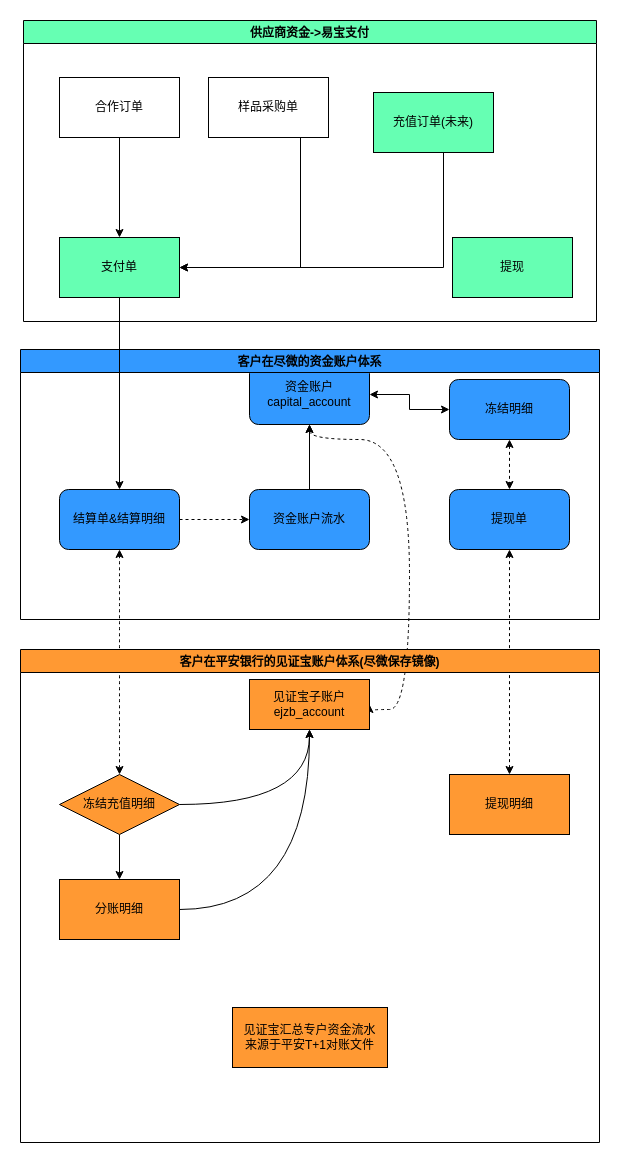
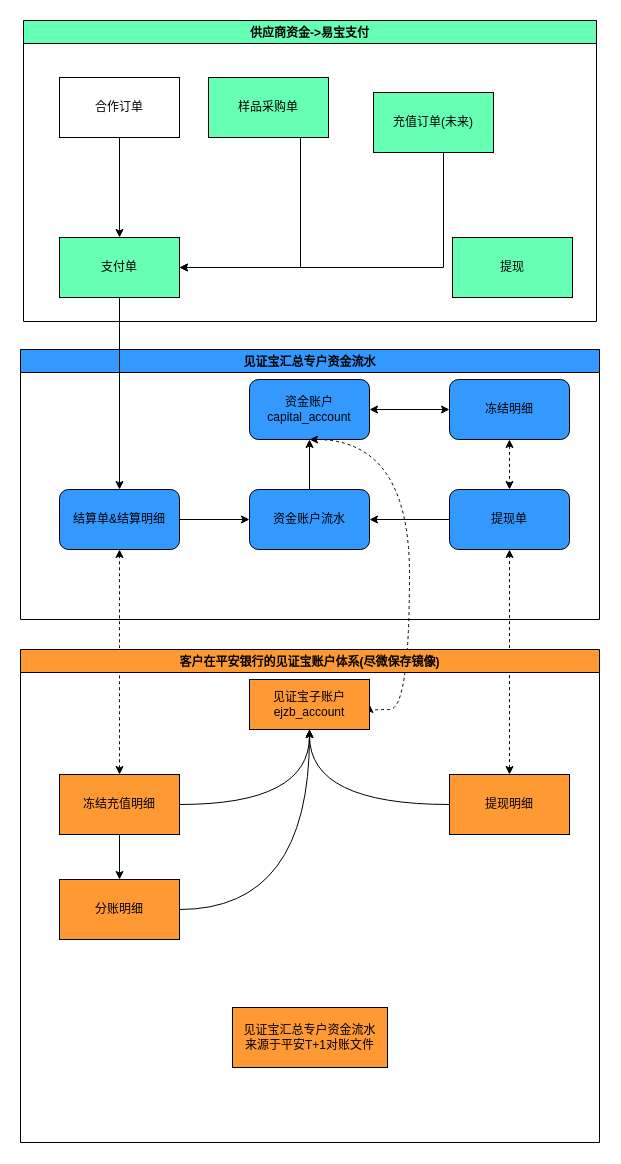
(269, 108) -> (269, 108)
(310, 362) -> (310, 362)
(310, 395) -> (310, 410)
(210, 520) -> (210, 520)
none -> (413, 520)
none -> (369, 796)
(120, 805) -> (120, 805)
